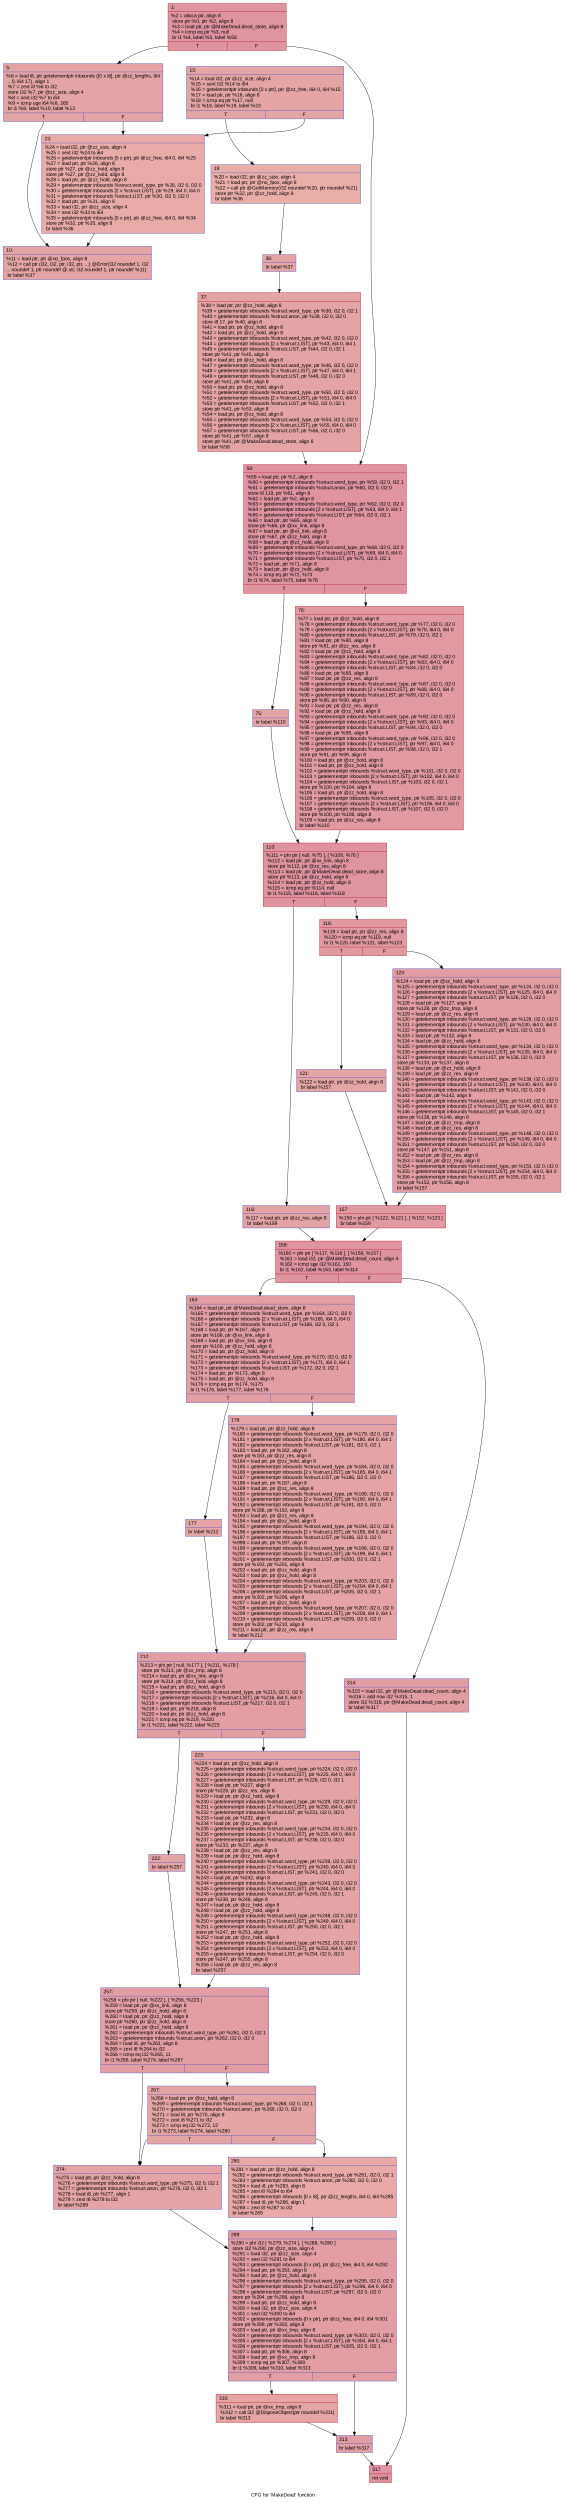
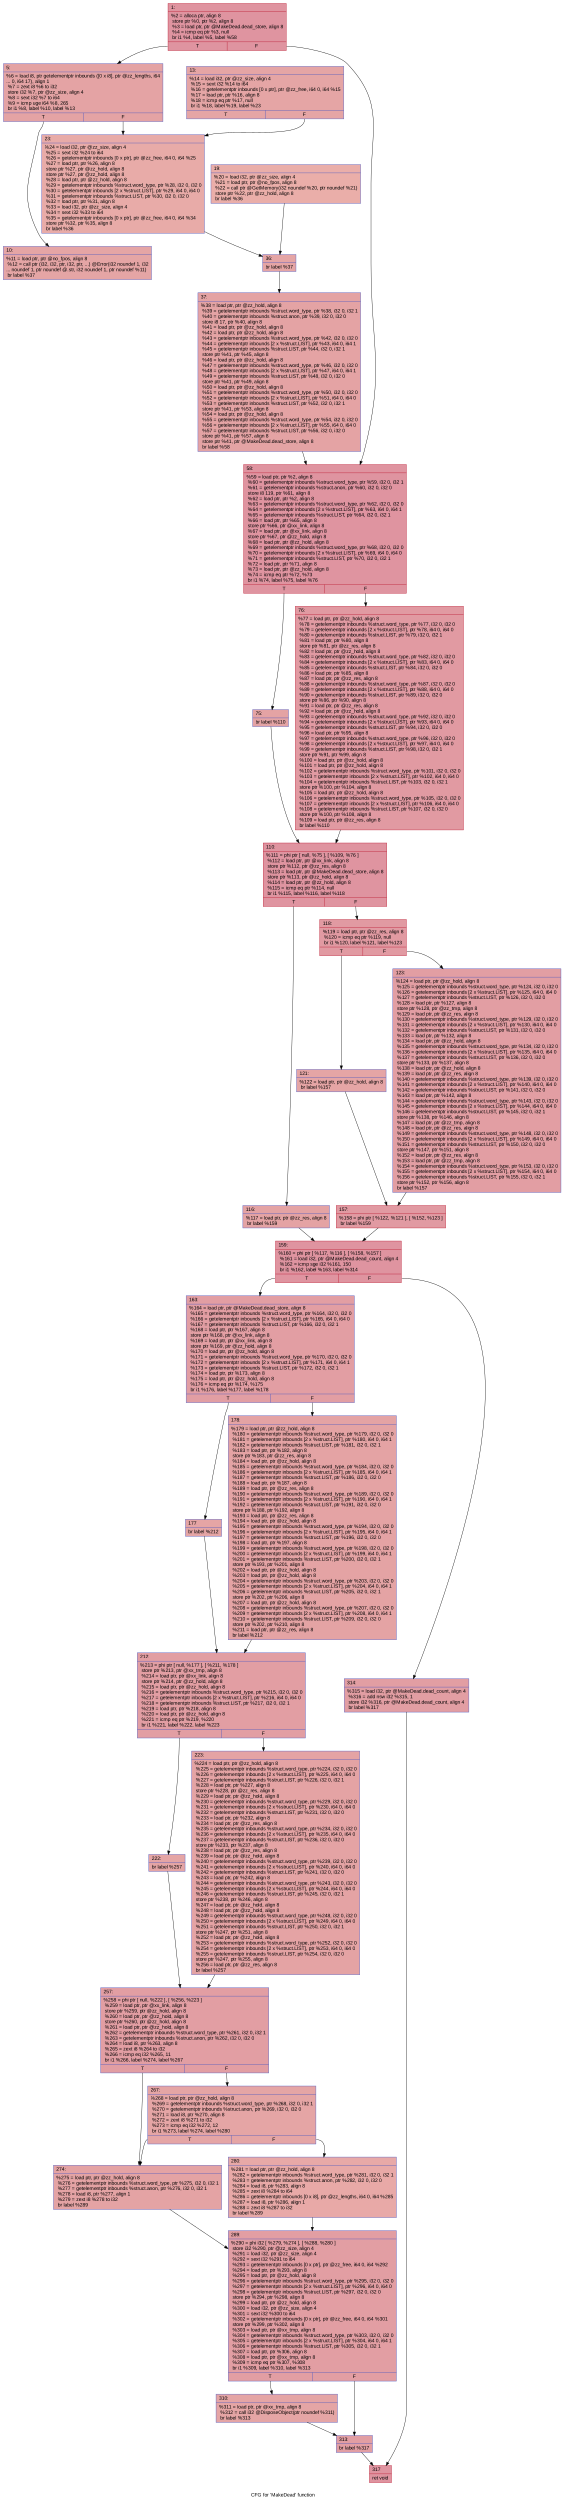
(234, 143) -> none
(92, 238) -> (232, 244)
(279, 372) -> (279, 372)
(269, 1543) -> (269, 1543)
(277, 2408) -> (277, 2408)
